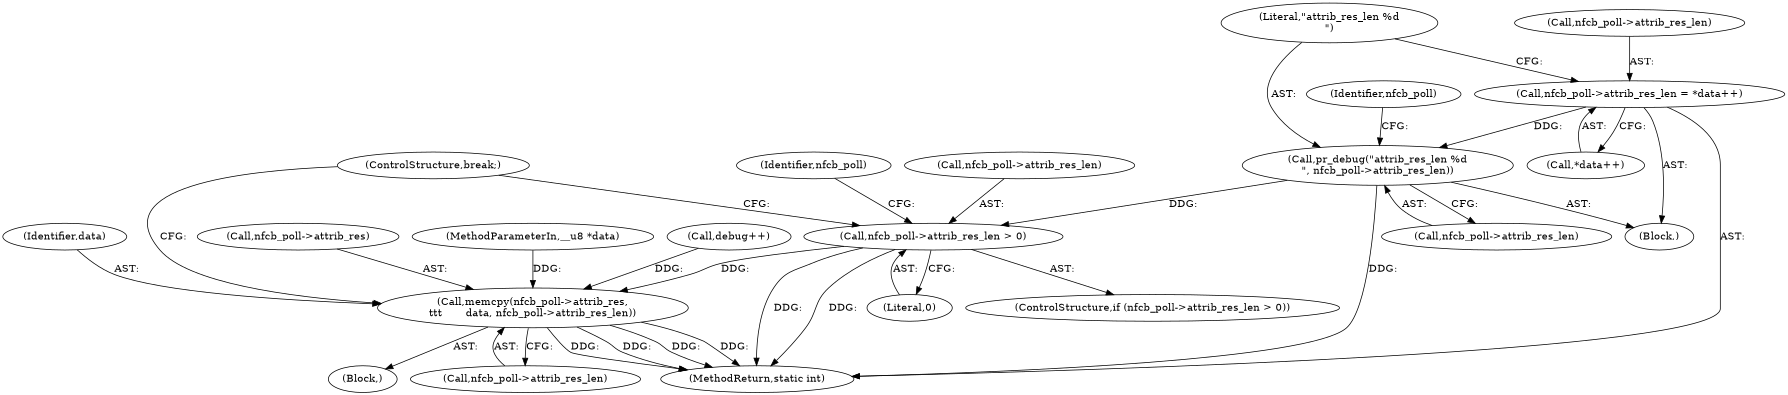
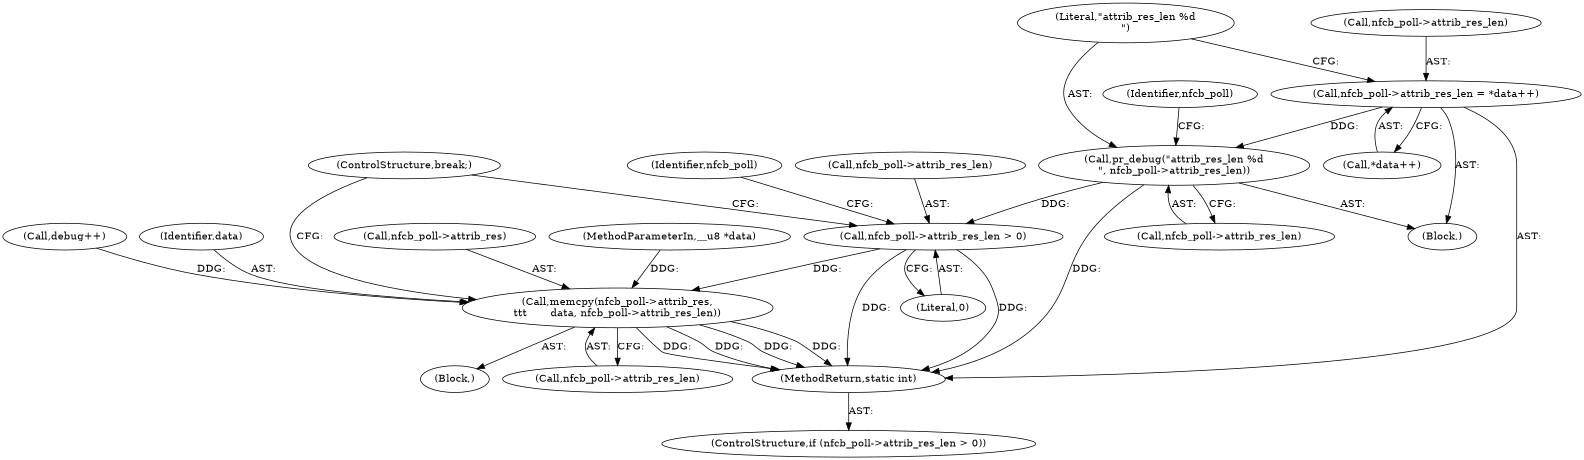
(1039, 271) -> (849, 408)
